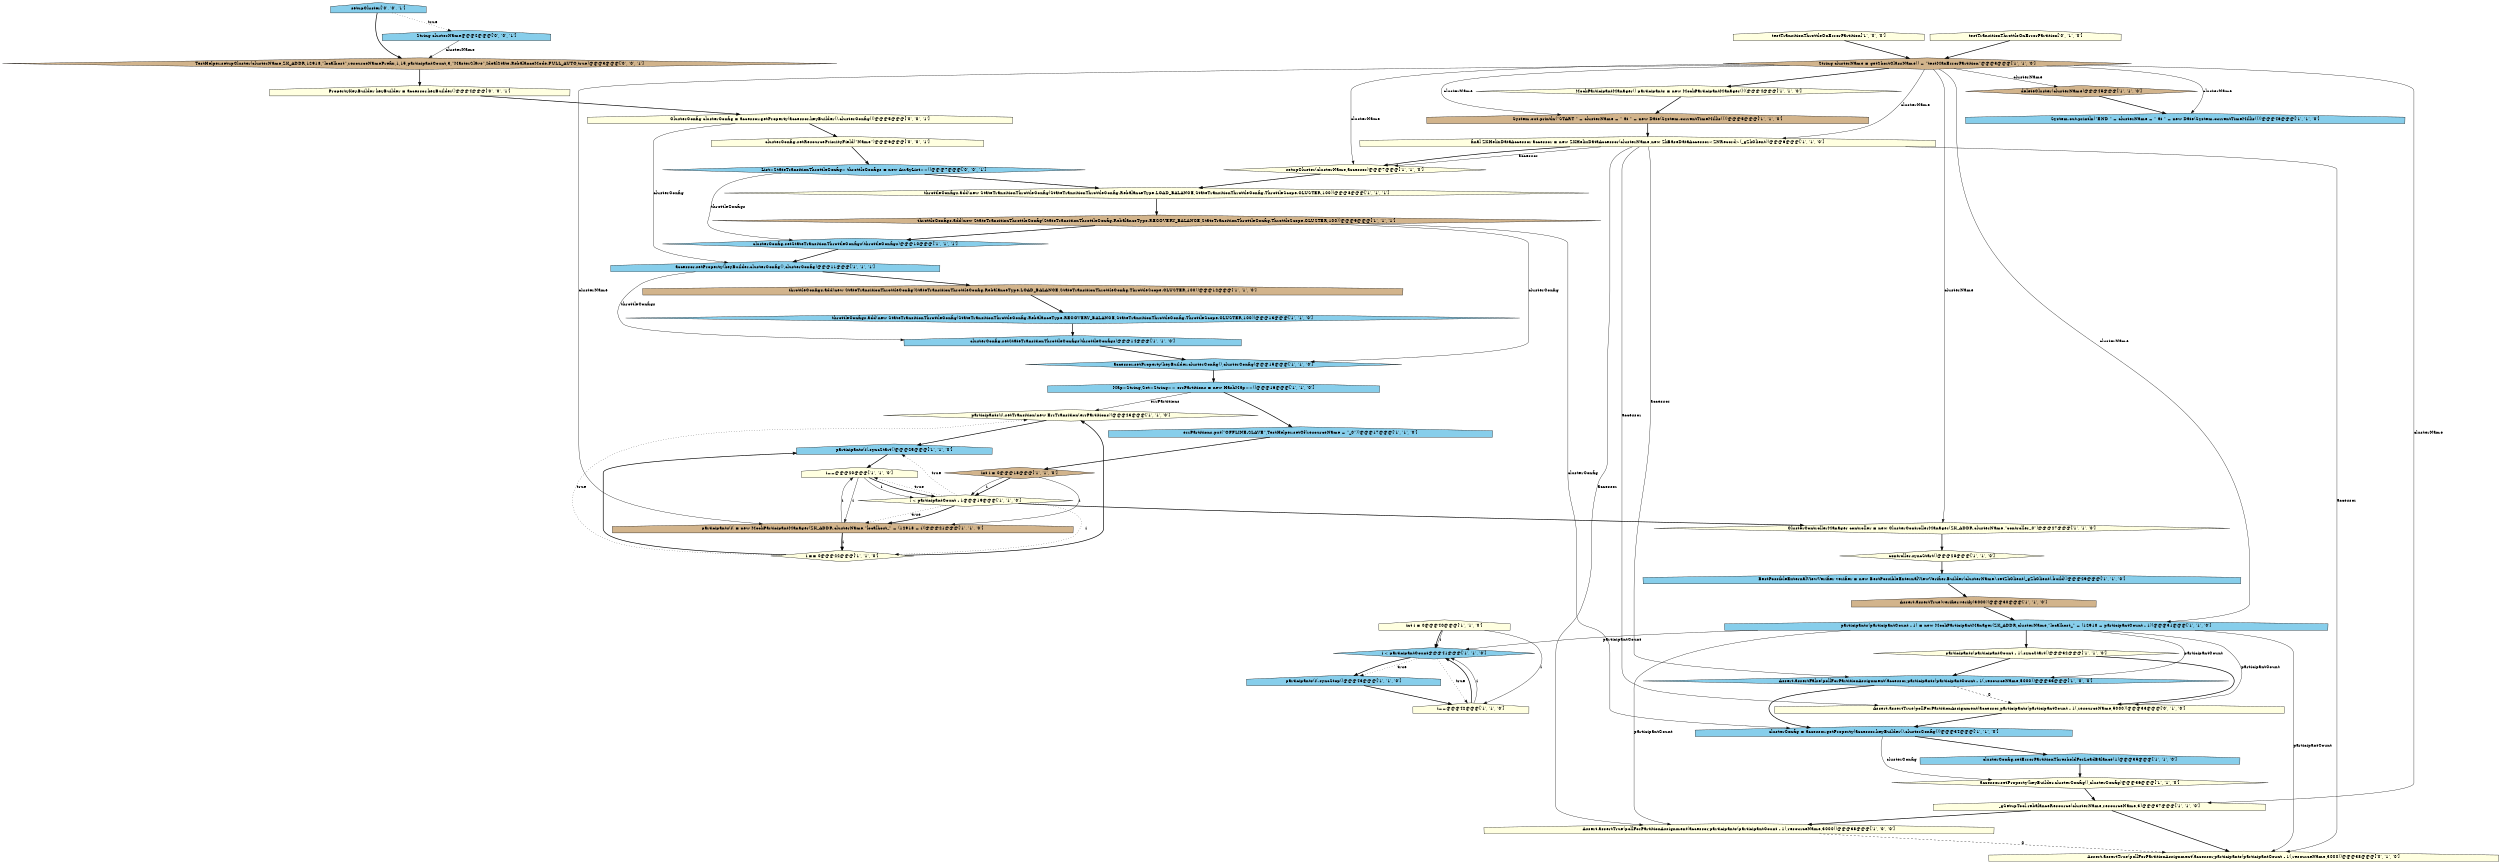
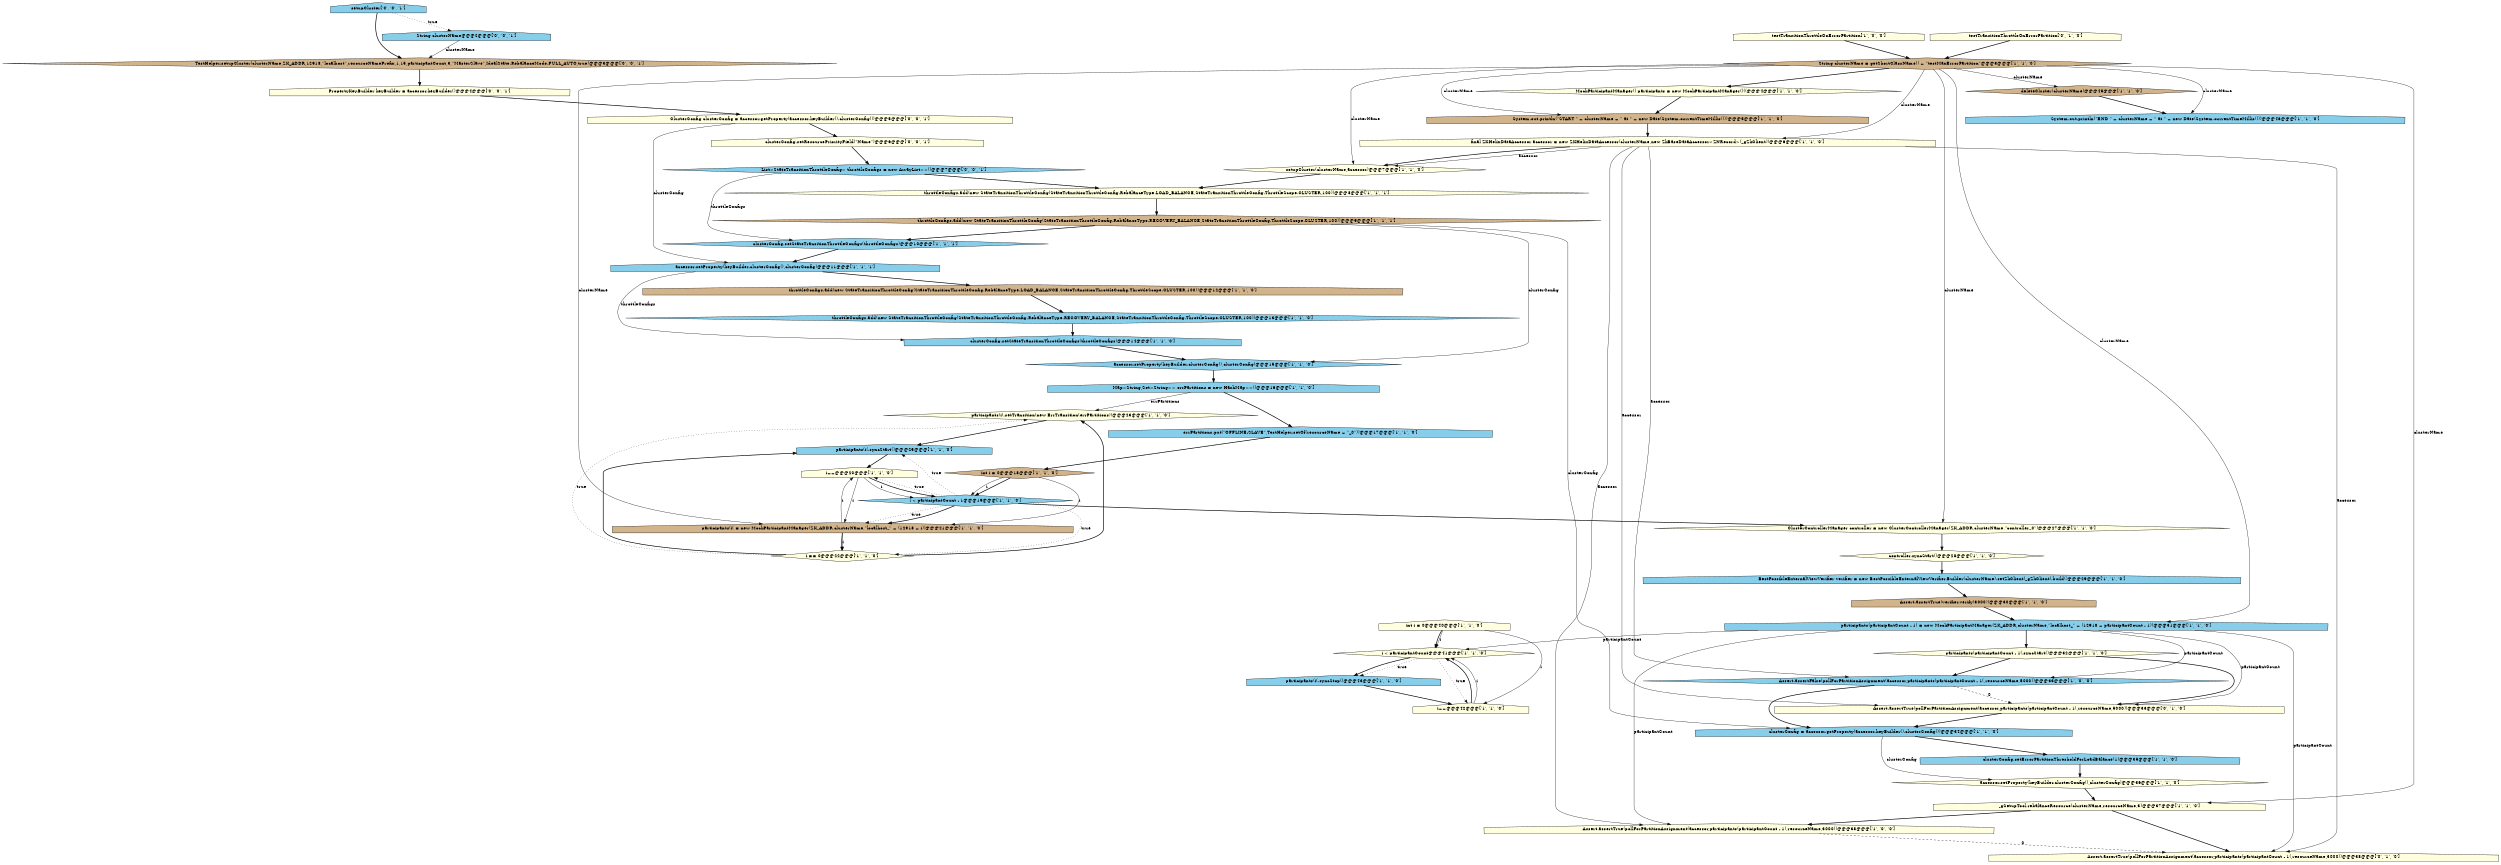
(965, 501) -> (965, 501)
(1086, 528) -> (1086, 528)
(1434, 653) -> (1434, 653)
